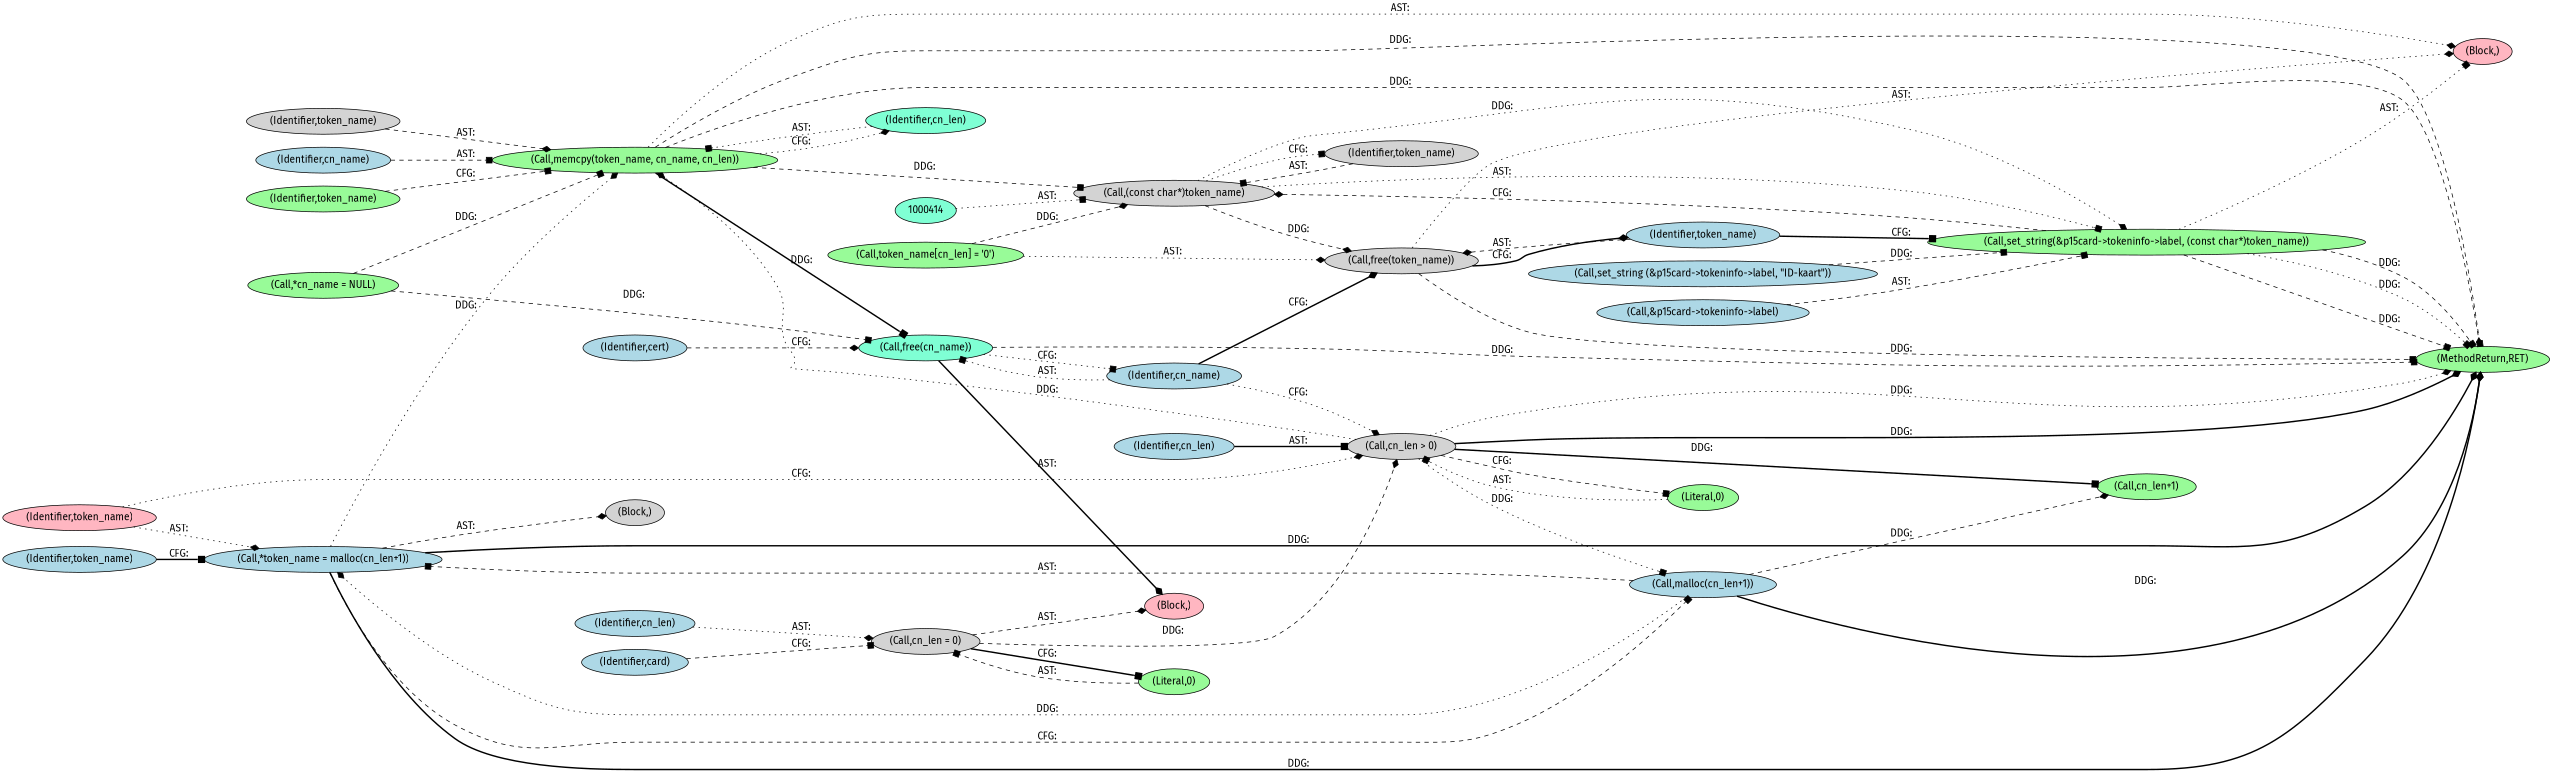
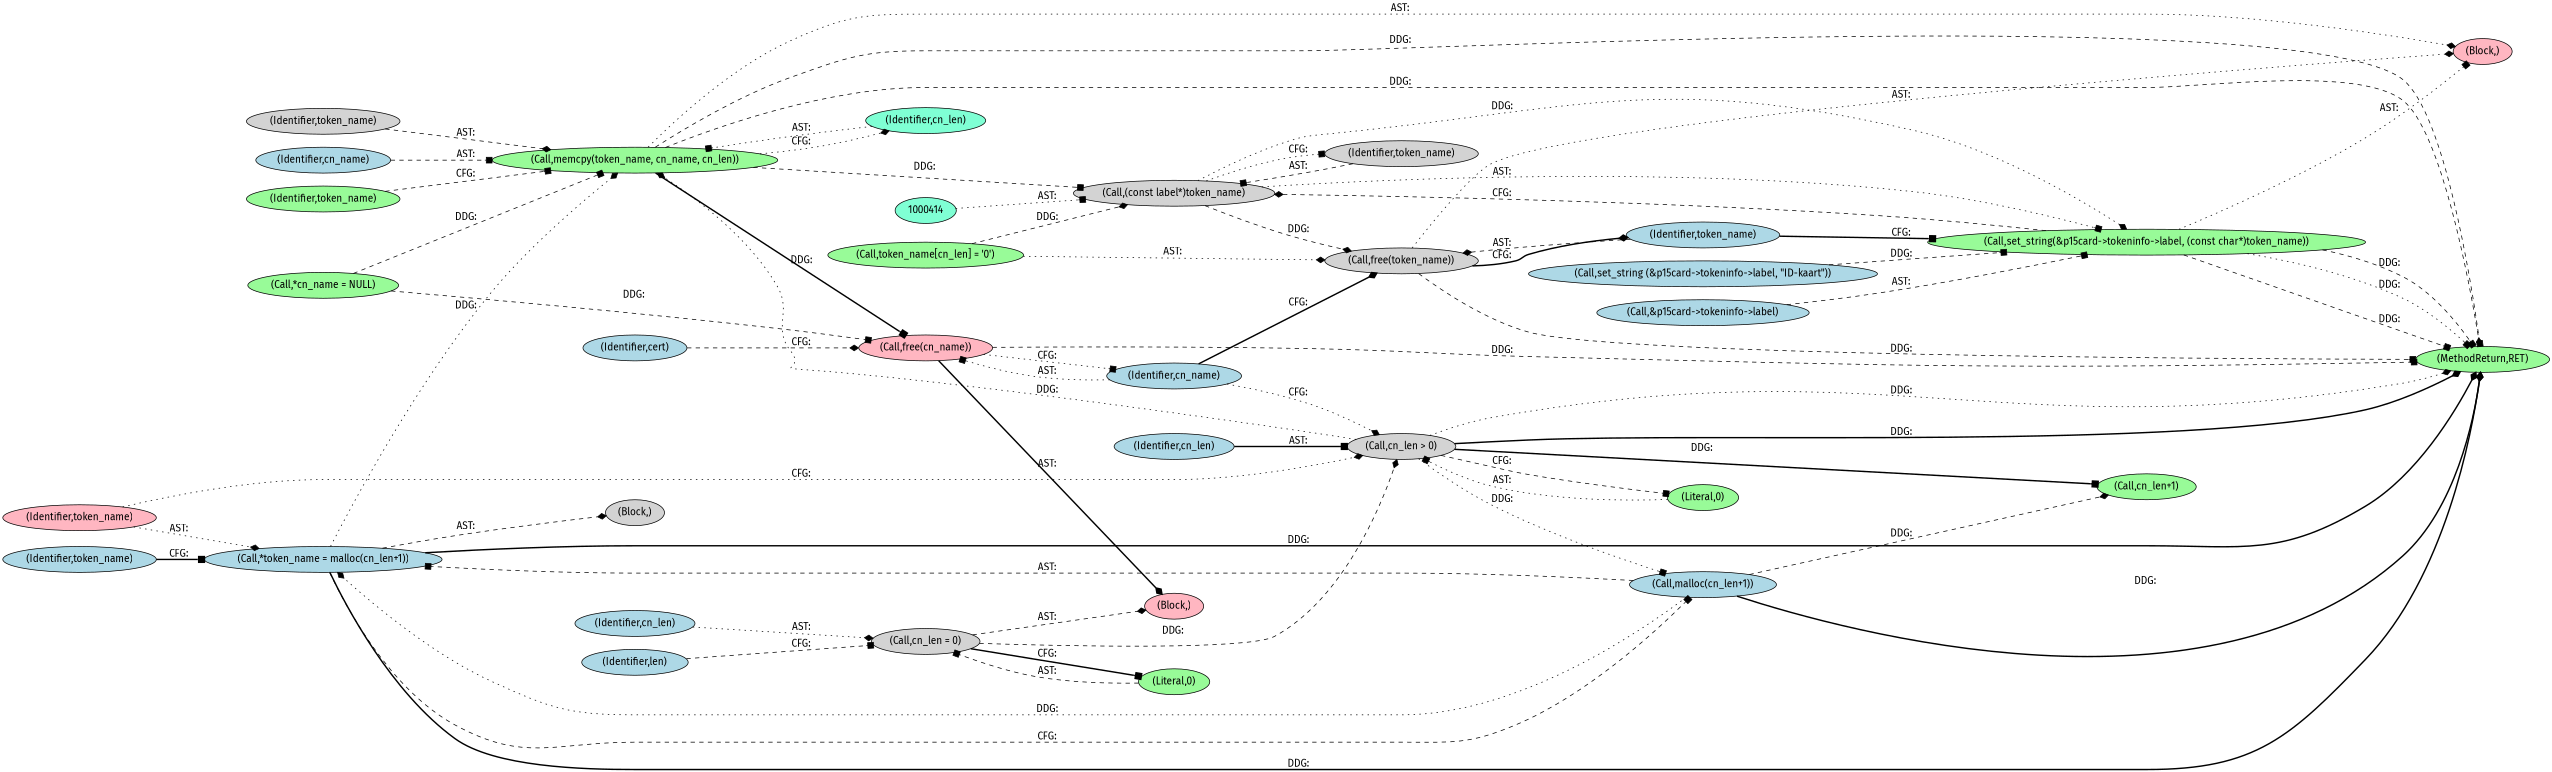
(1174, 193) -> (1174, 193)
(926, 348) -> (926, 348)
(635, 662) -> (635, 662)
